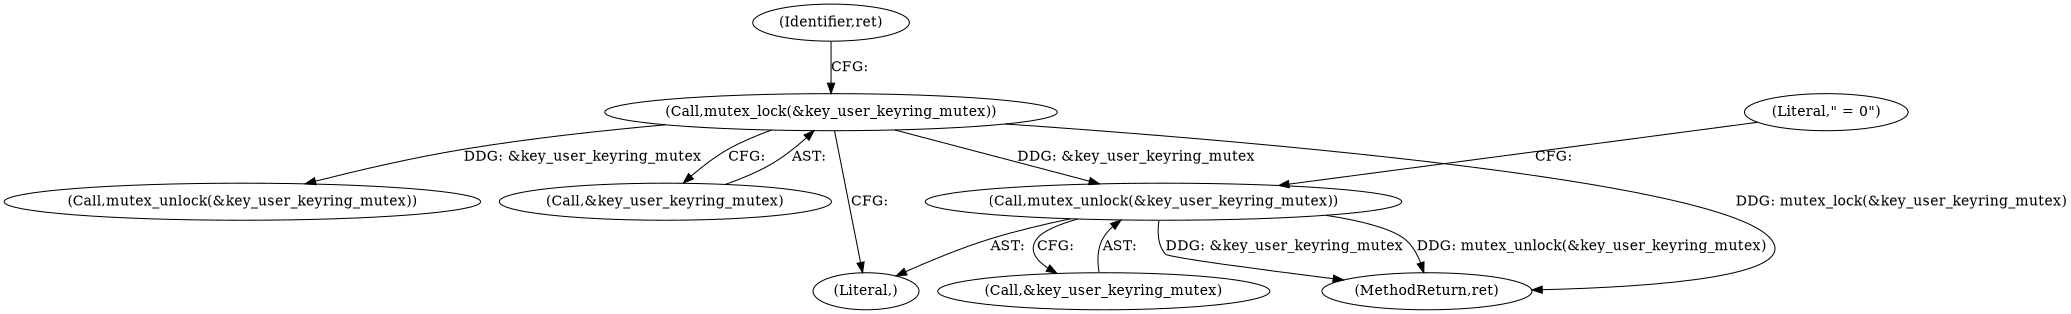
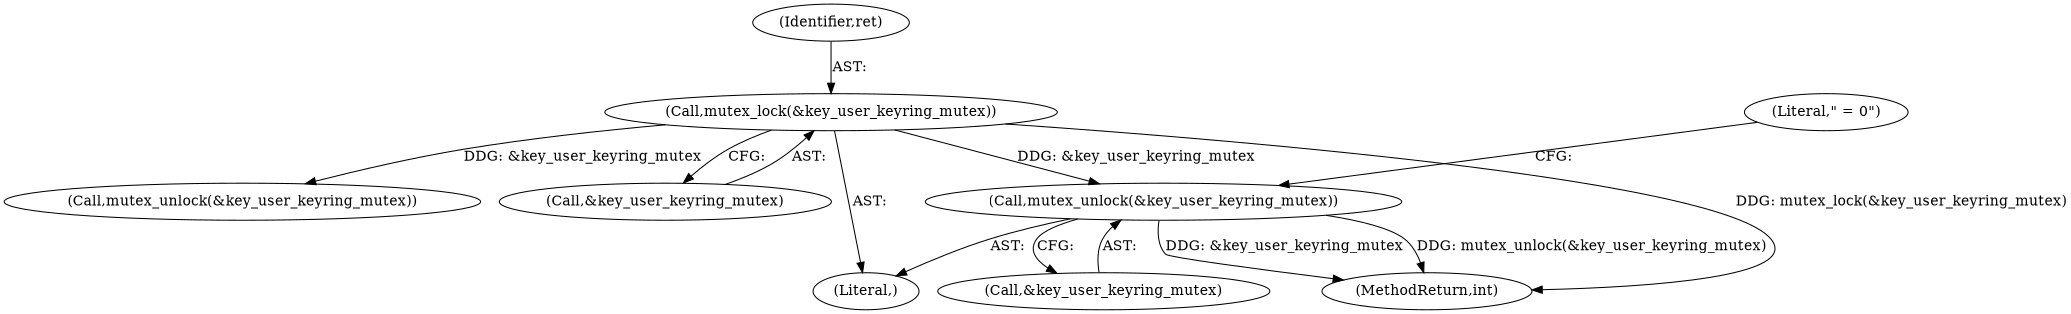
(852, 67) -> (852, 67)
(872, 202) -> (872, 202)
(1427, 291) -> (1427, 291)
